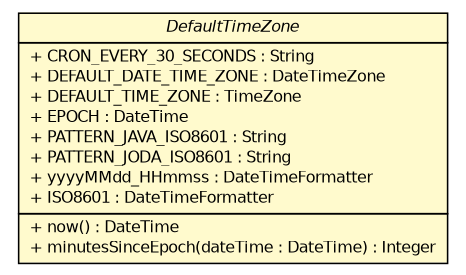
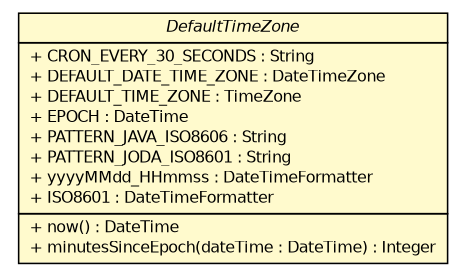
(159, 138) -> (159, 138)
